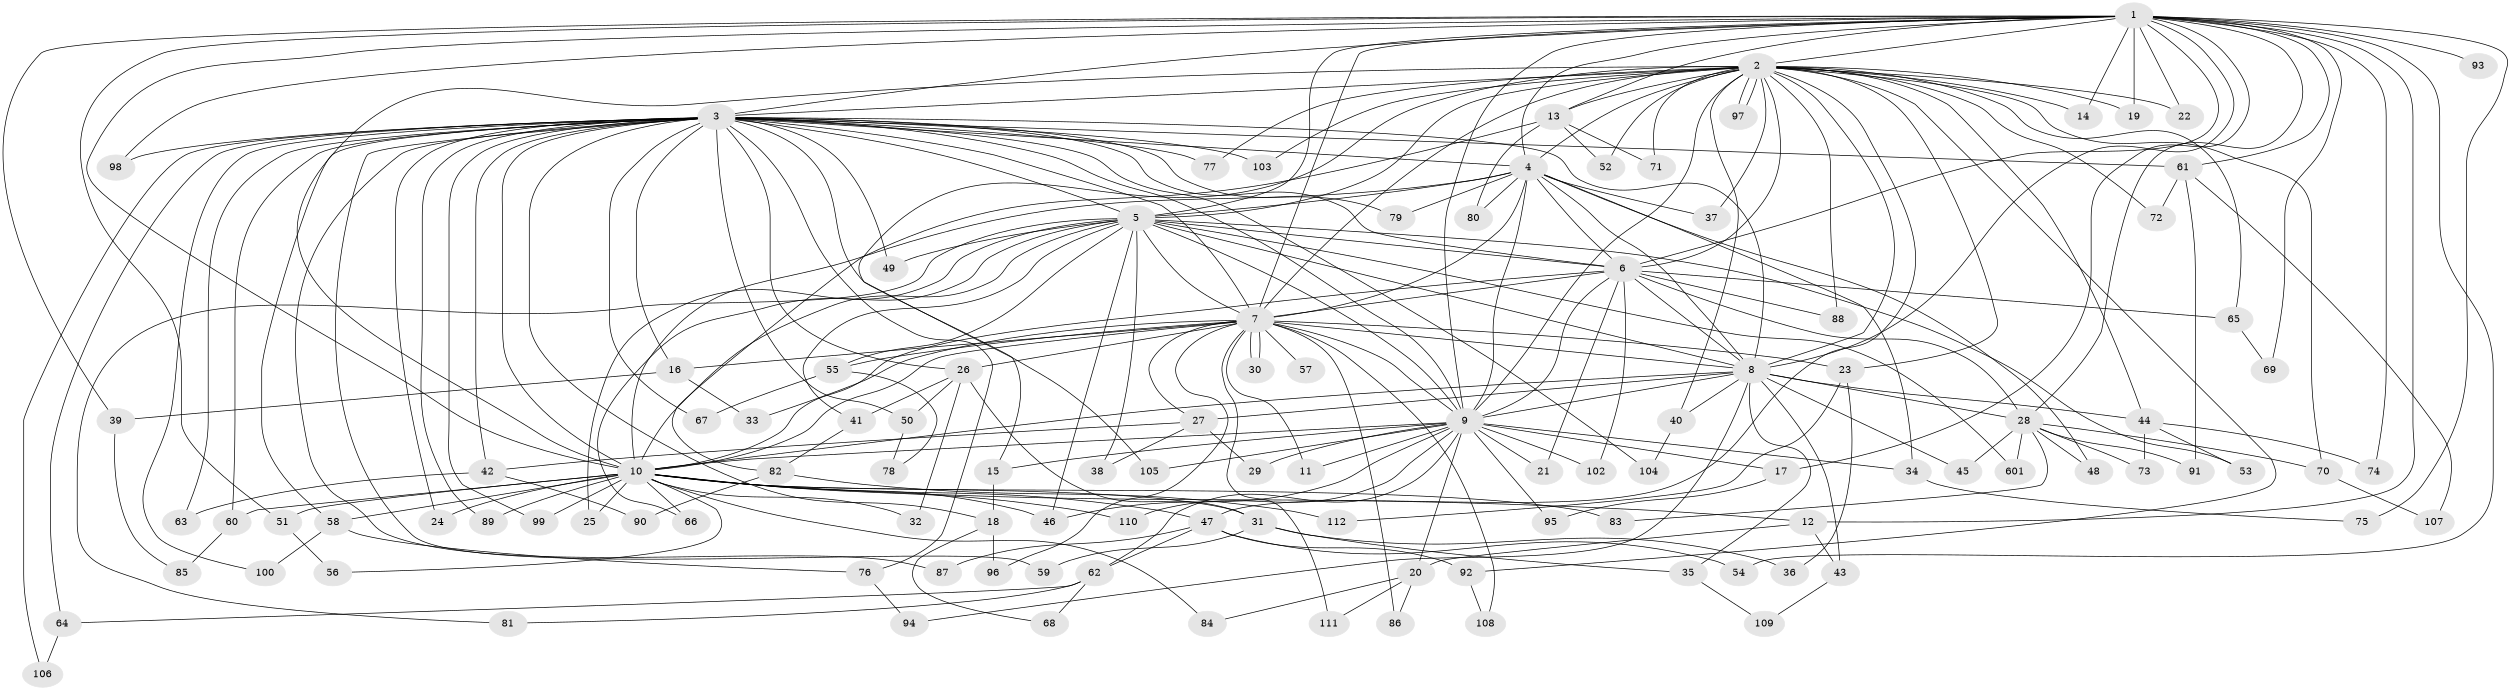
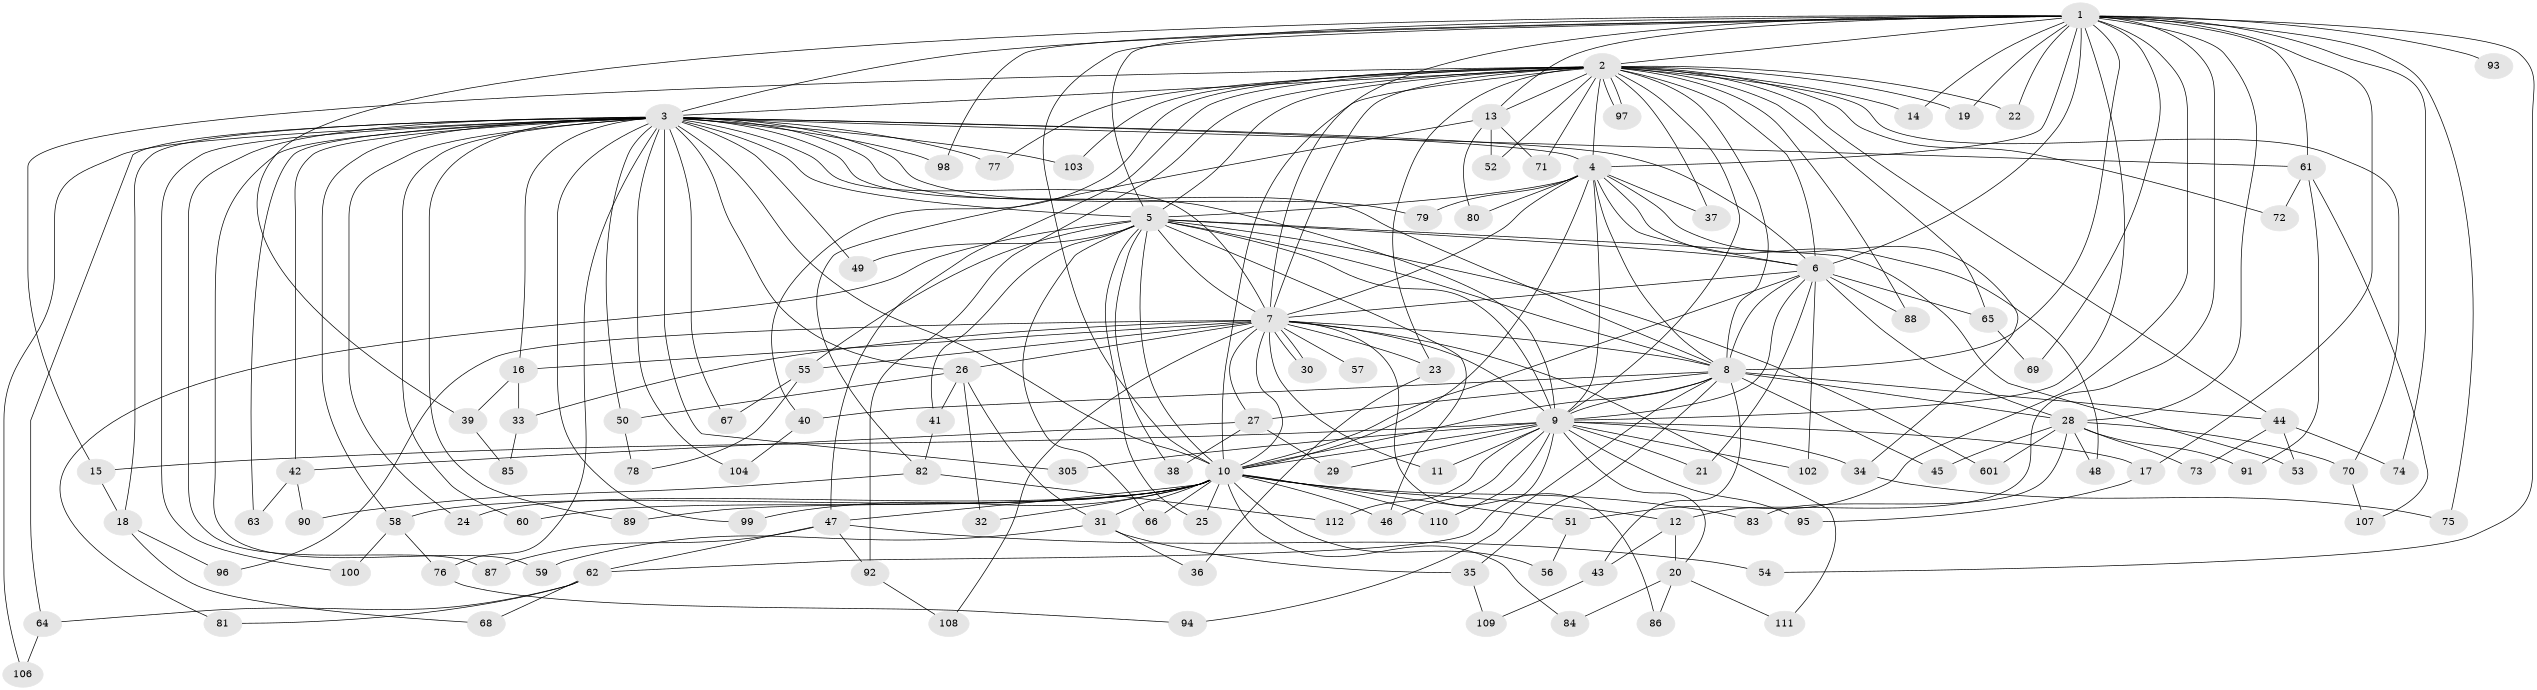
(1150, 472) -> (1068, 472)
(1699, 490) -> (1458, 487)
(207, 548) -> (514, 445)
